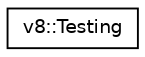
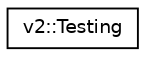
(73, 28) -> (73, 28)
